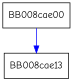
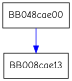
(36, 15) -> (36, 15)
